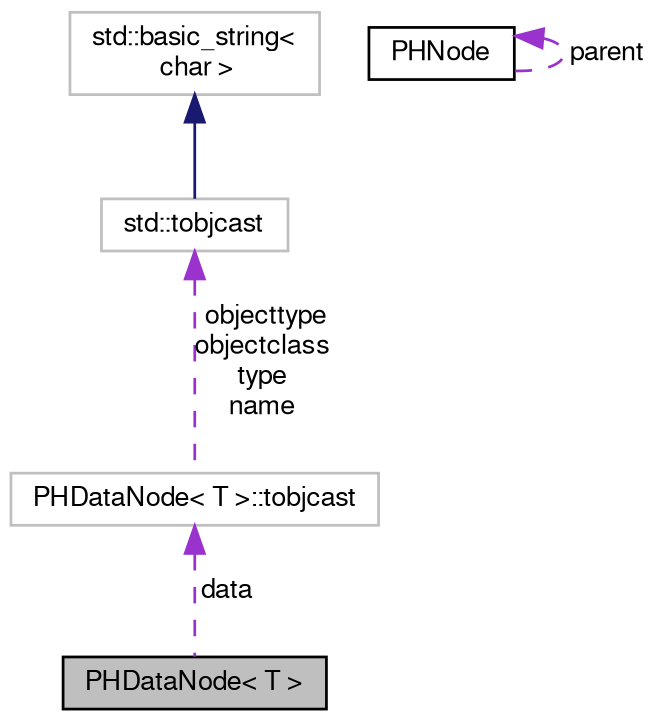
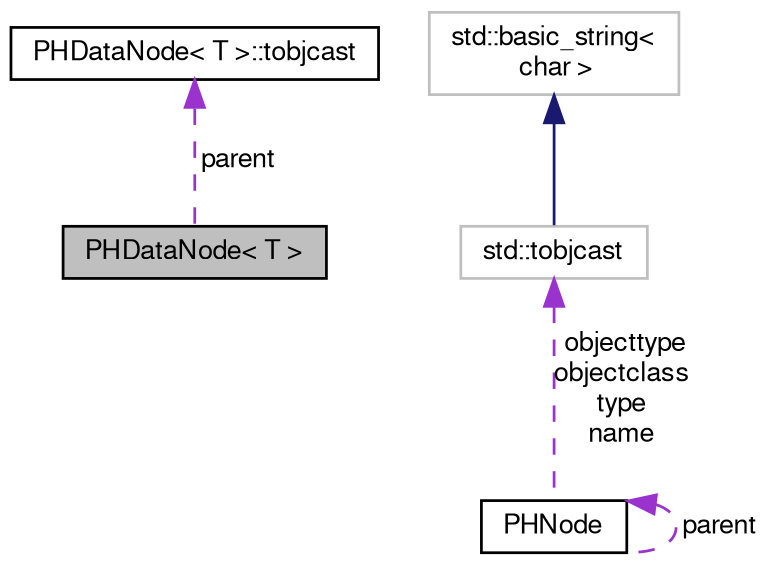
(195, 376) -> (554, 404)
(195, 499) -> (195, 53)
(225, 591) -> (236, 160)
